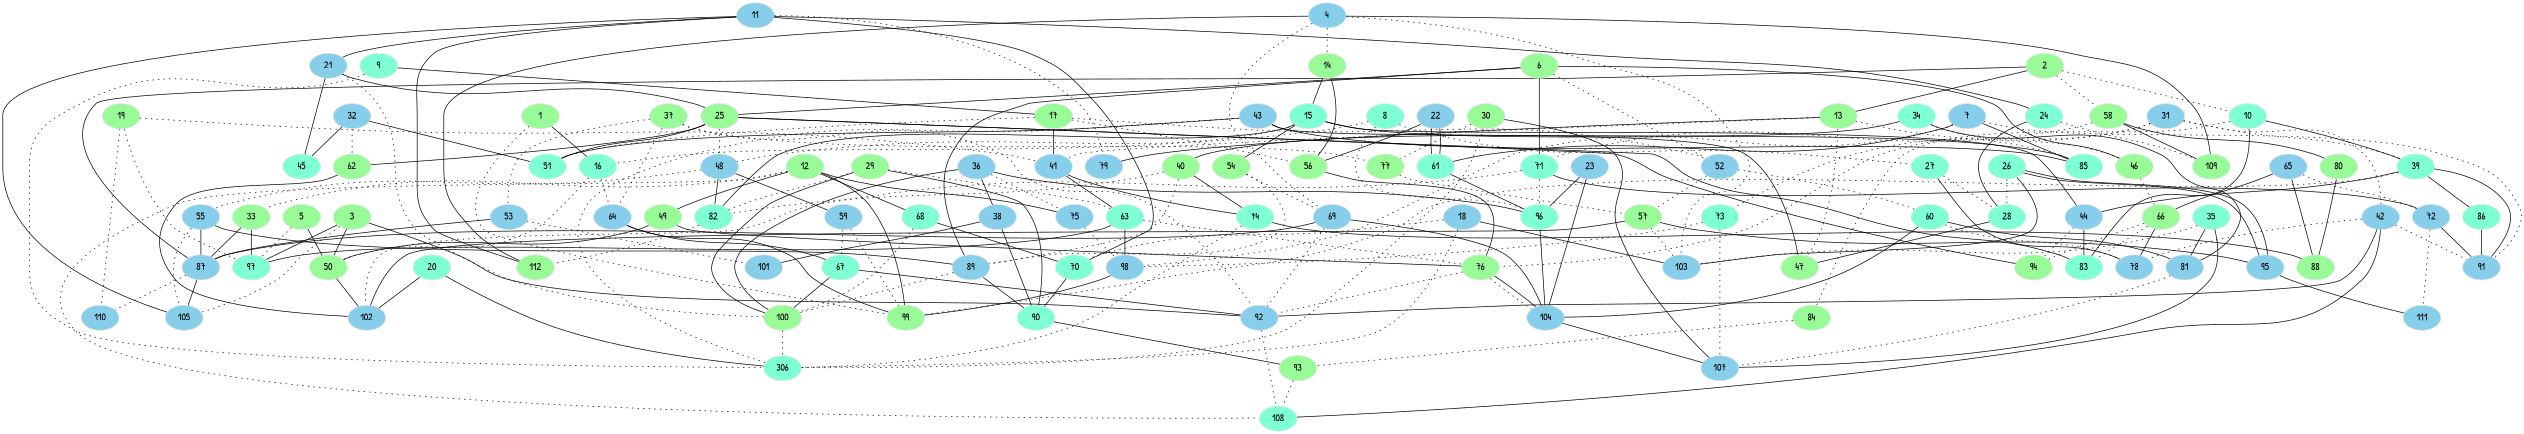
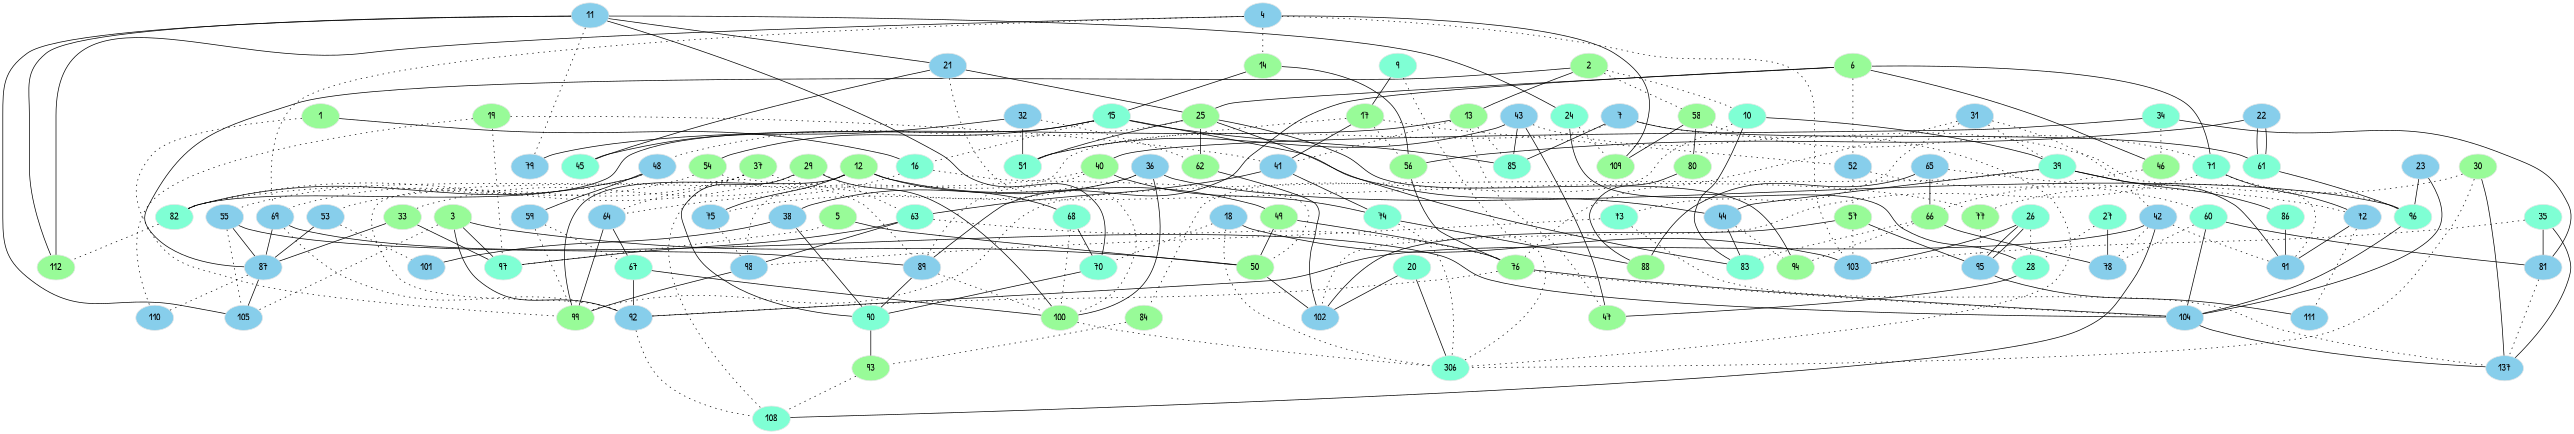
(1385, 116) -> none
(1512, 196) -> (1980, 242)
(1720, 368) -> (2505, 368)
